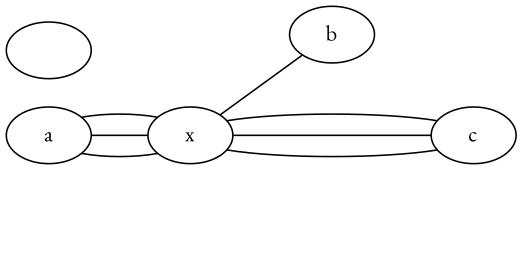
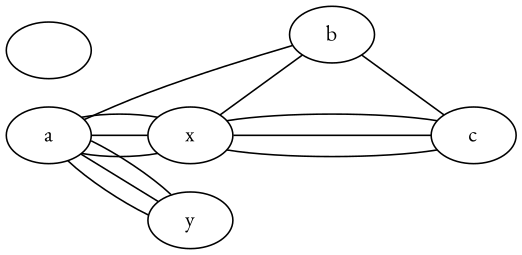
none -> (187, 79)
none -> (403, 85)
none -> (190, 220)
